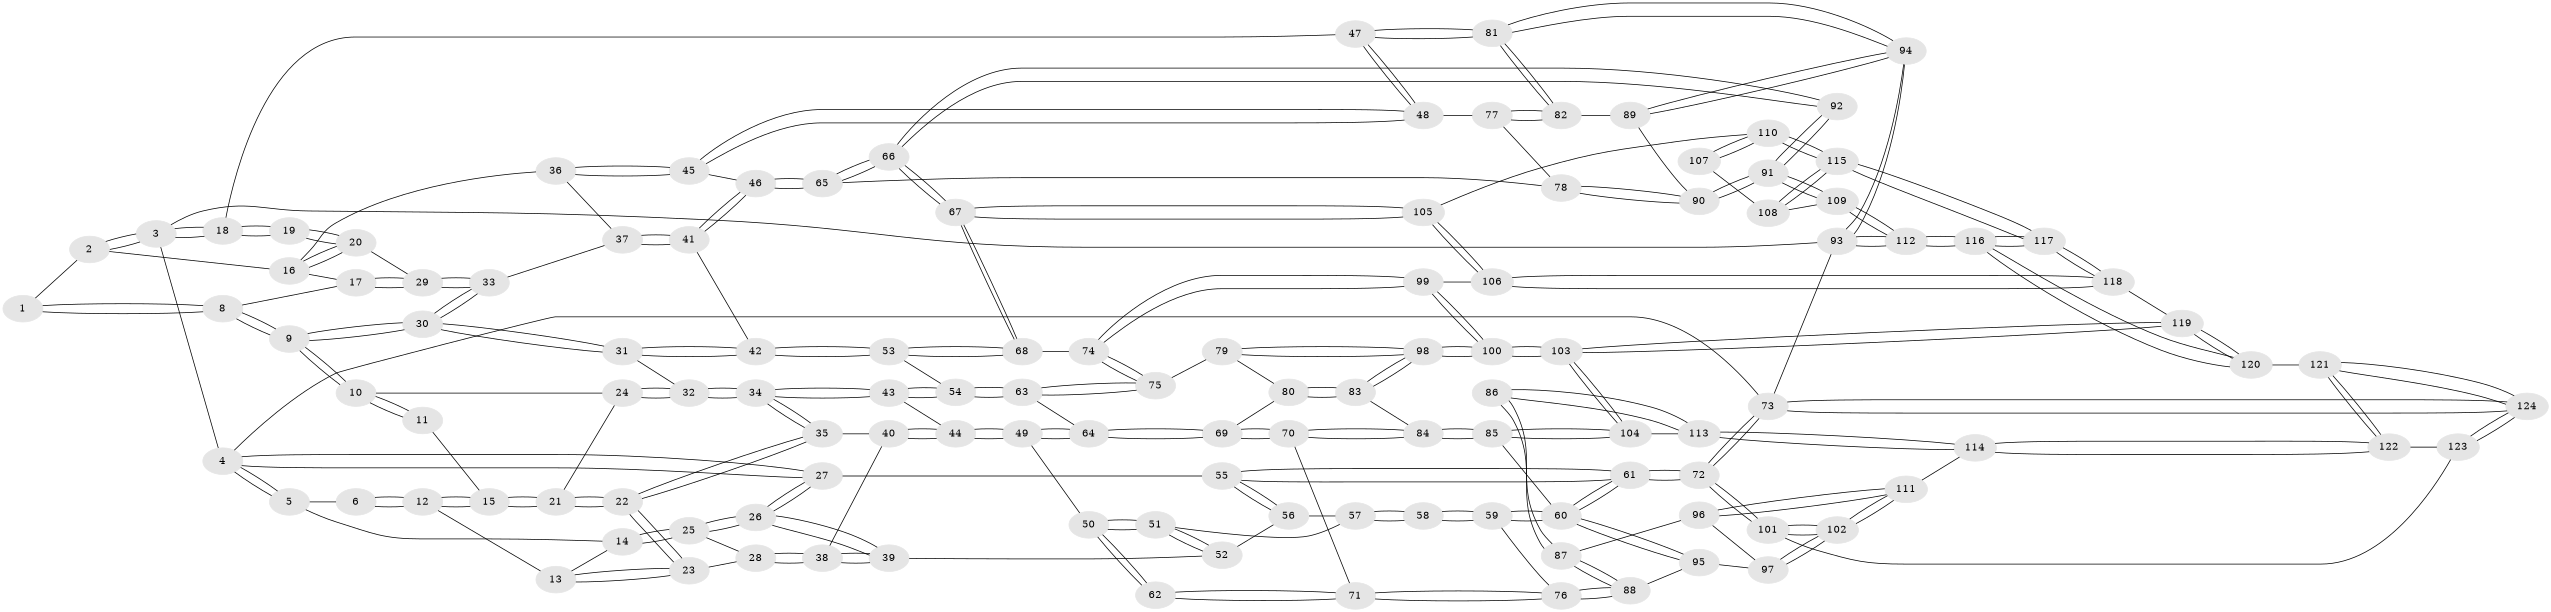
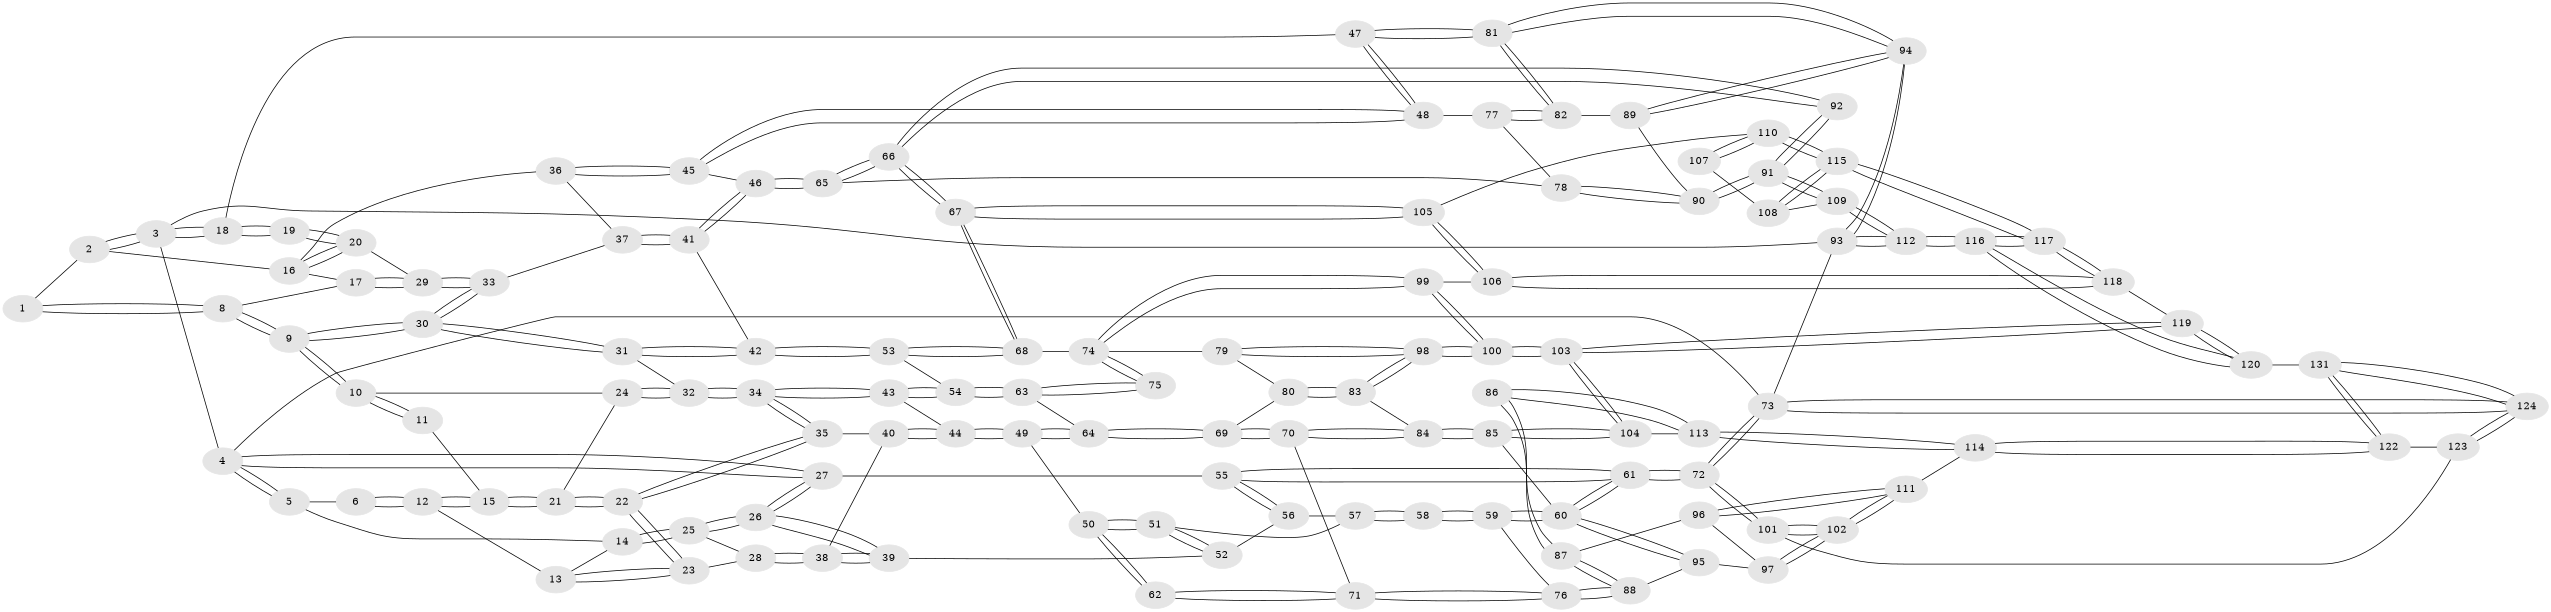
(2320, 365) -> (2320, 365)
(1189, 369) -> (1156, 352)
